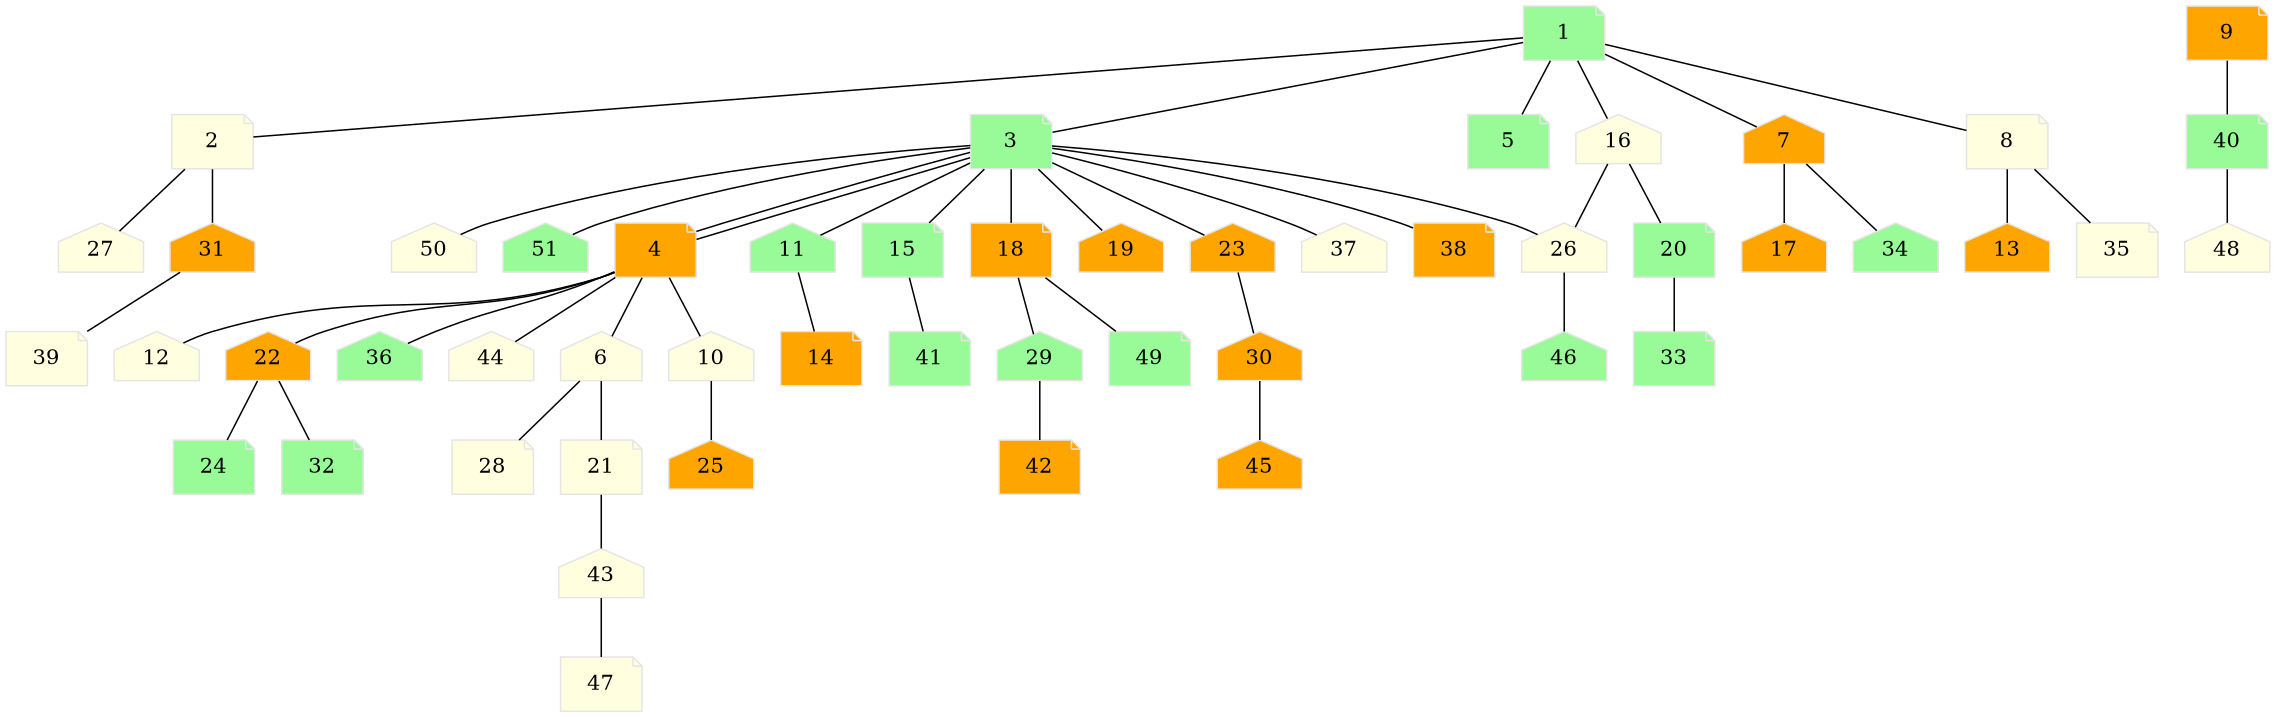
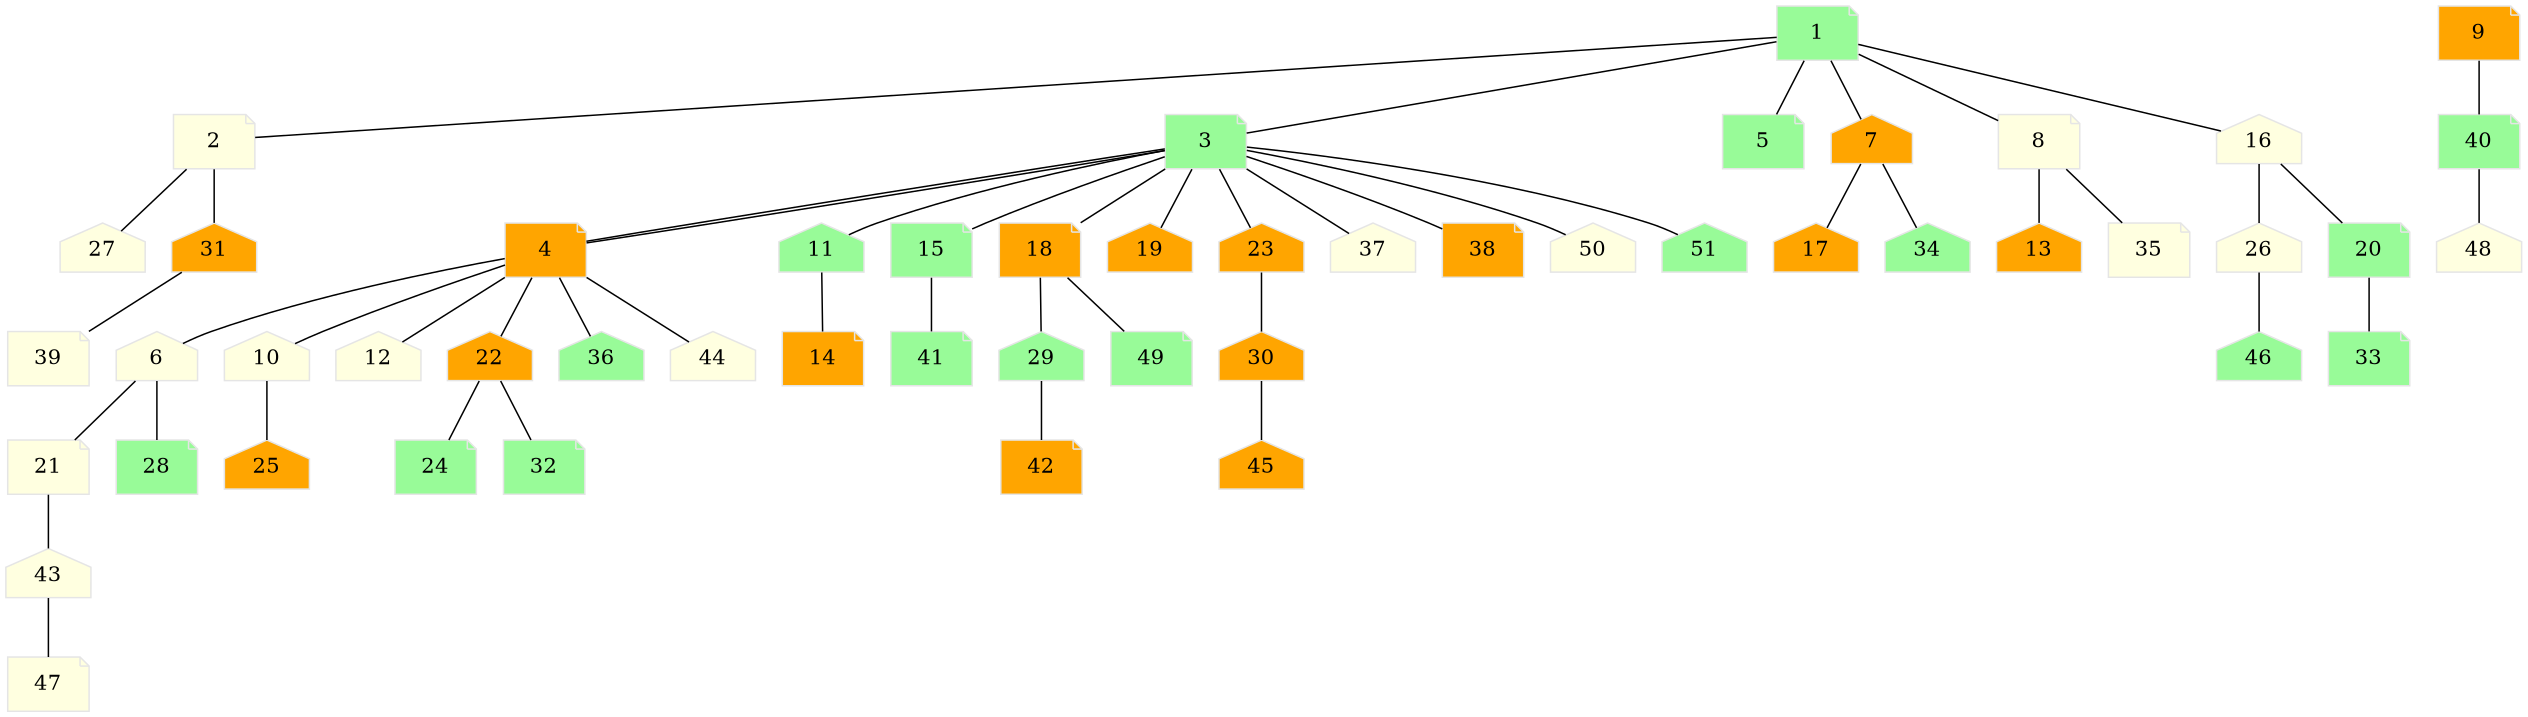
(1298, 176) -> none
(493, 467) -> (157, 467)
